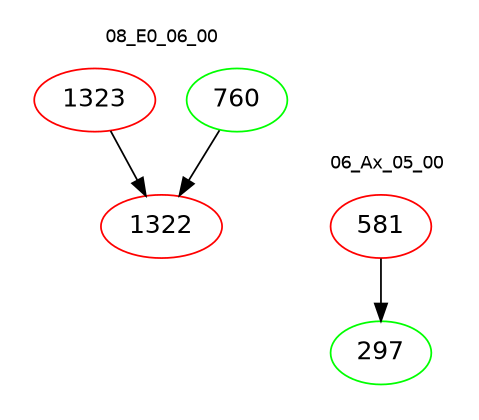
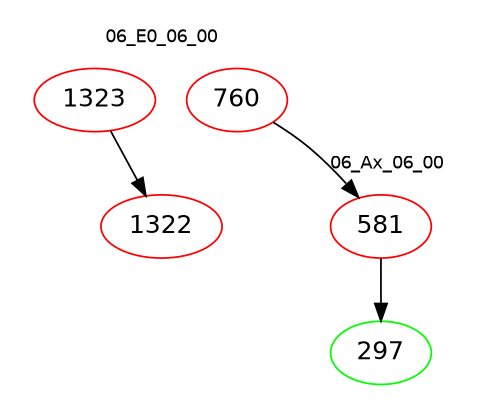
(162, 38) -> (162, 38)
(237, 100) -> (237, 100)
(204, 155) -> (328, 165)
(387, 164) -> (387, 164)
